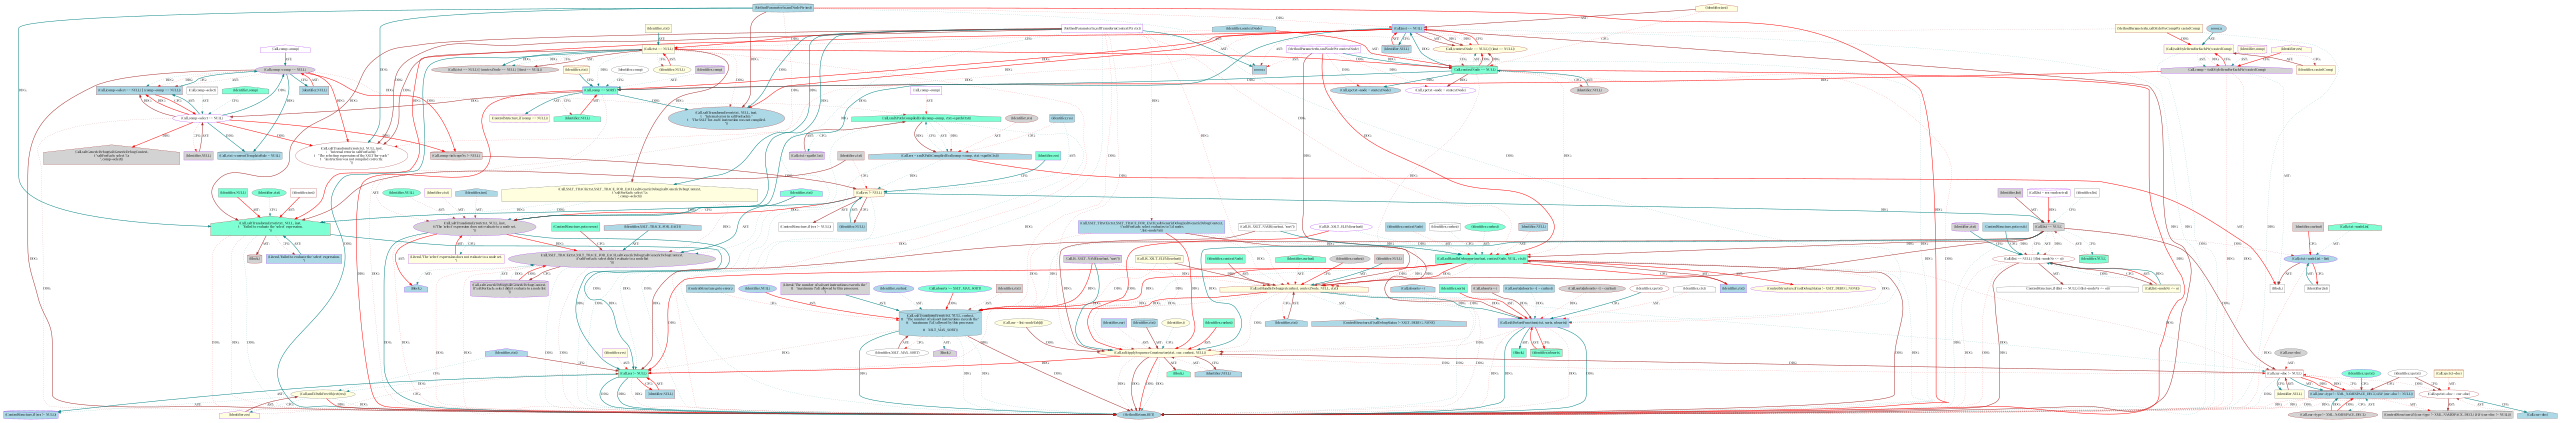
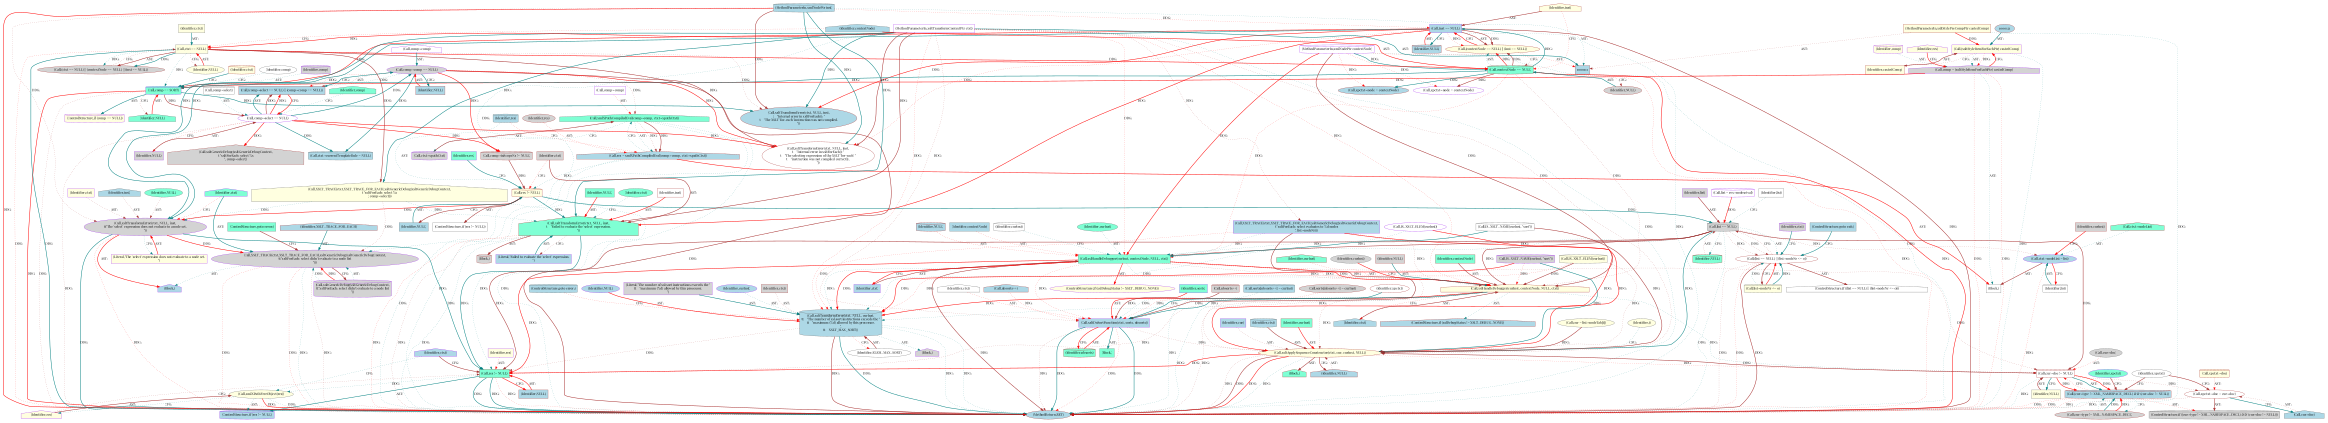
(1686, 219) -> (830, 272)
(955, 289) -> none
(898, 353) -> (879, 353)
